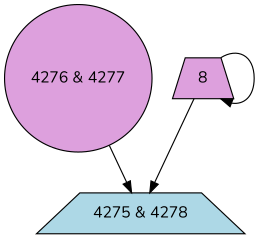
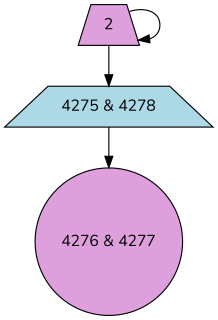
(203, 78) -> (109, 25)
(118, 164) -> (109, 142)
